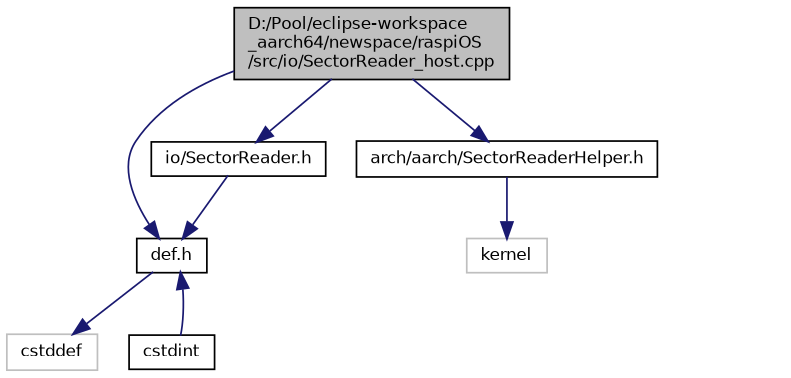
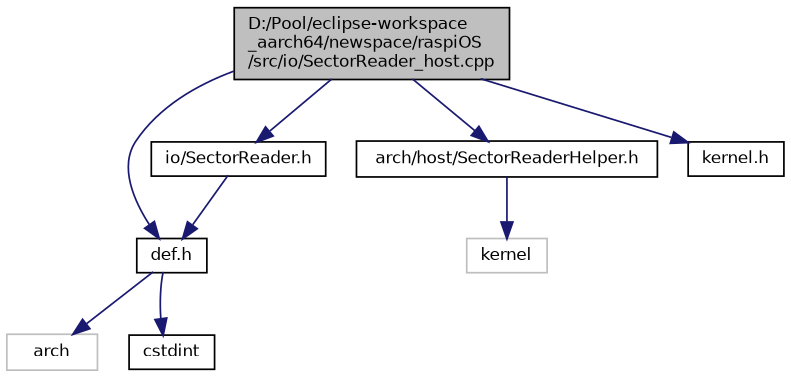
(507, 159) -> (507, 159)
none -> (736, 159)
(183, 313) -> (160, 295)
(52, 352) -> (52, 352)
